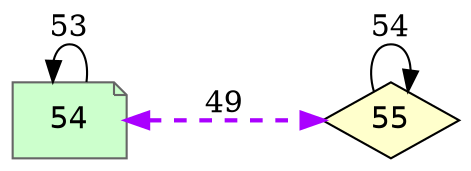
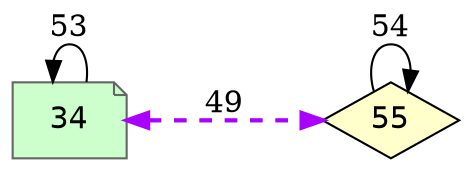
(70, 120) -> (70, 120)
